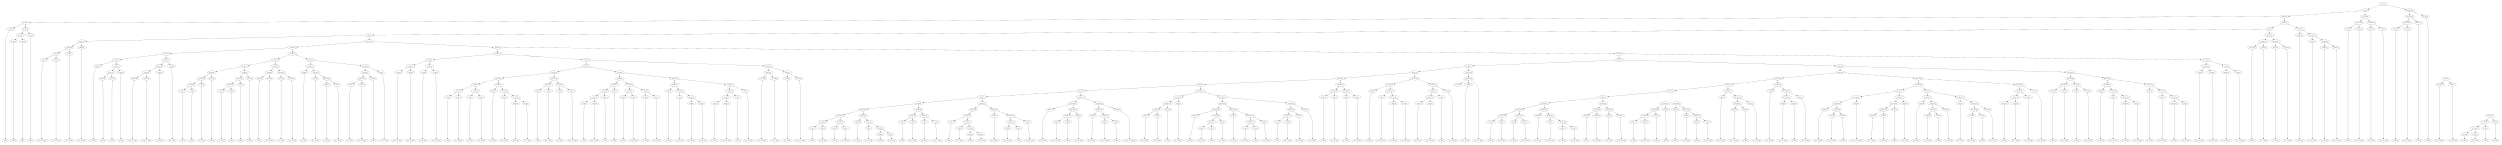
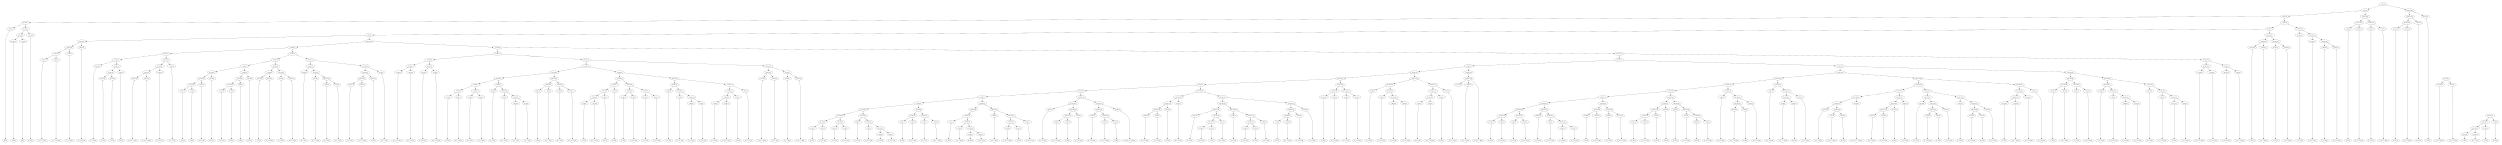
none -> (1671, 97)
